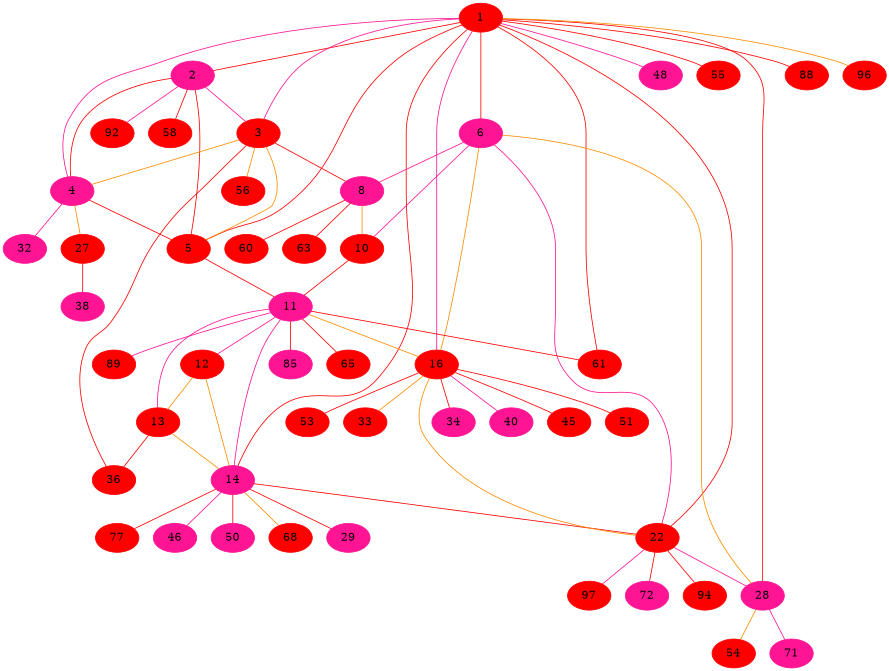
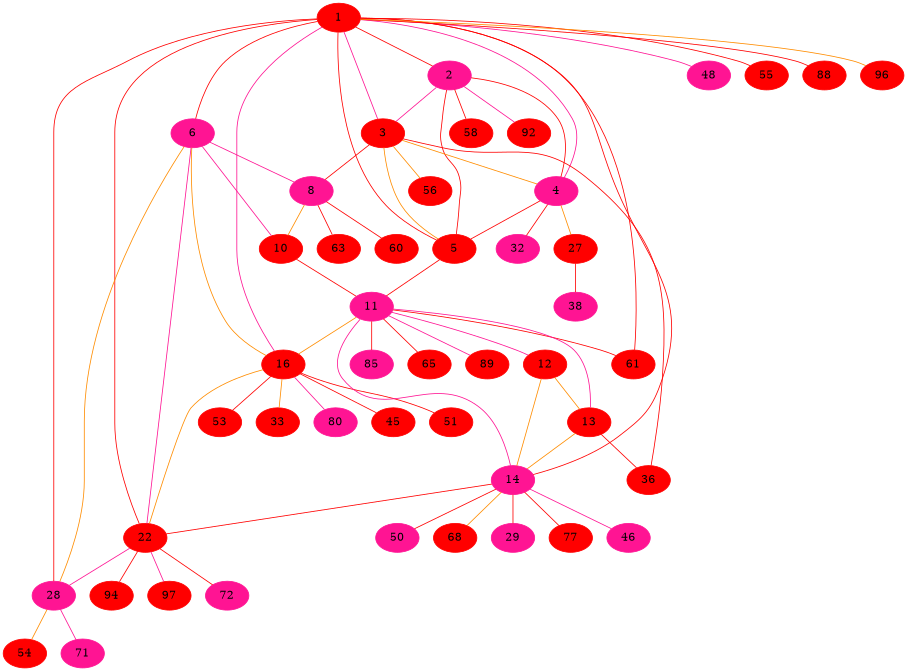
(49, 220) -> (537, 220)
(454, 422) -> none
(511, 422) -> (336, 422)
